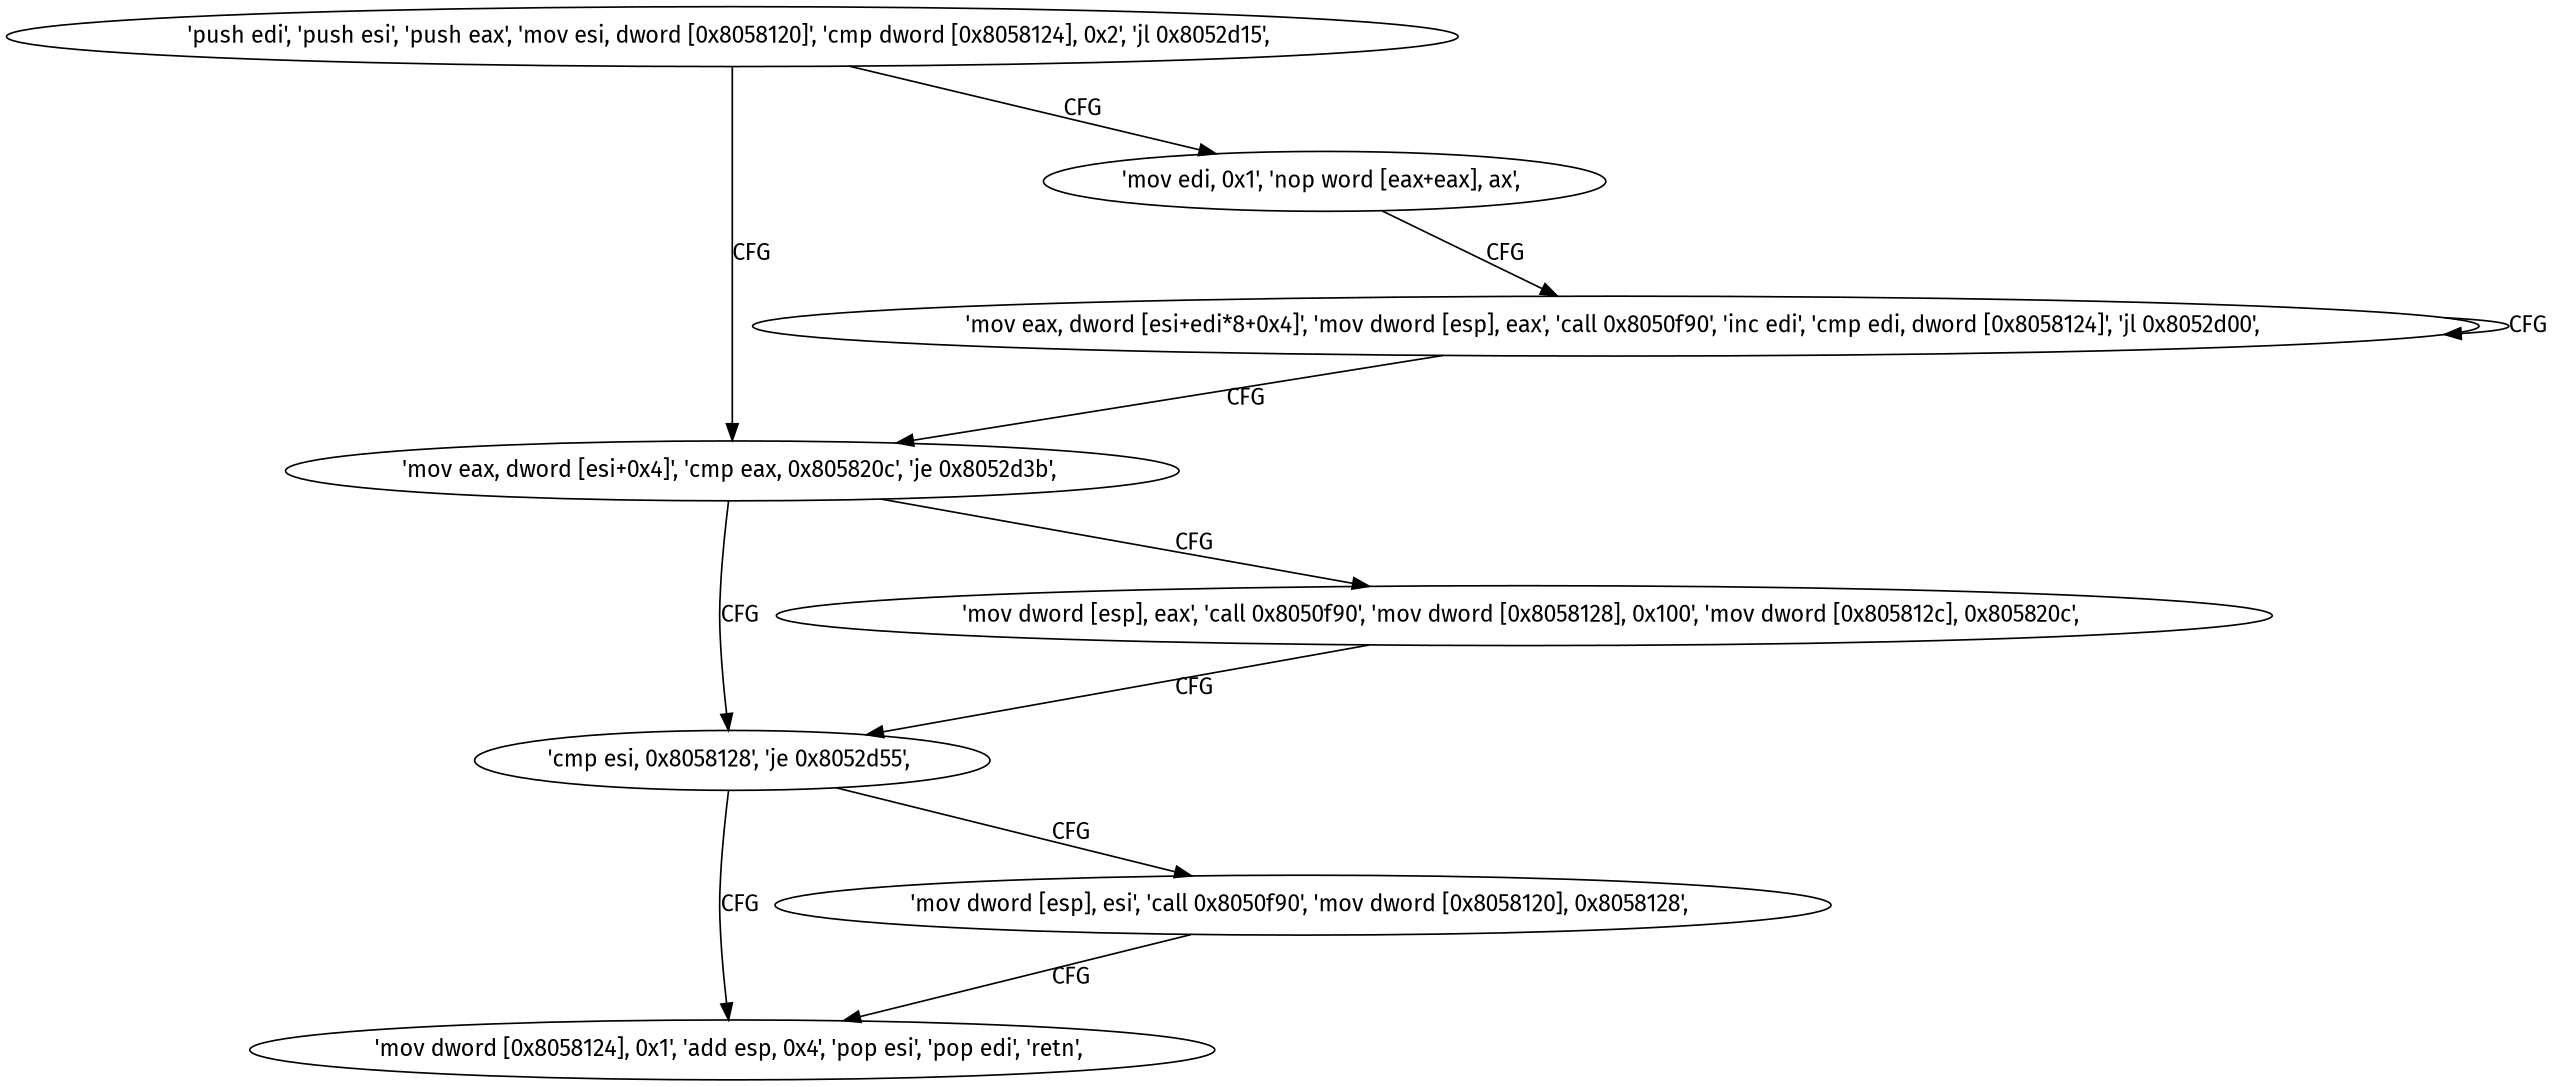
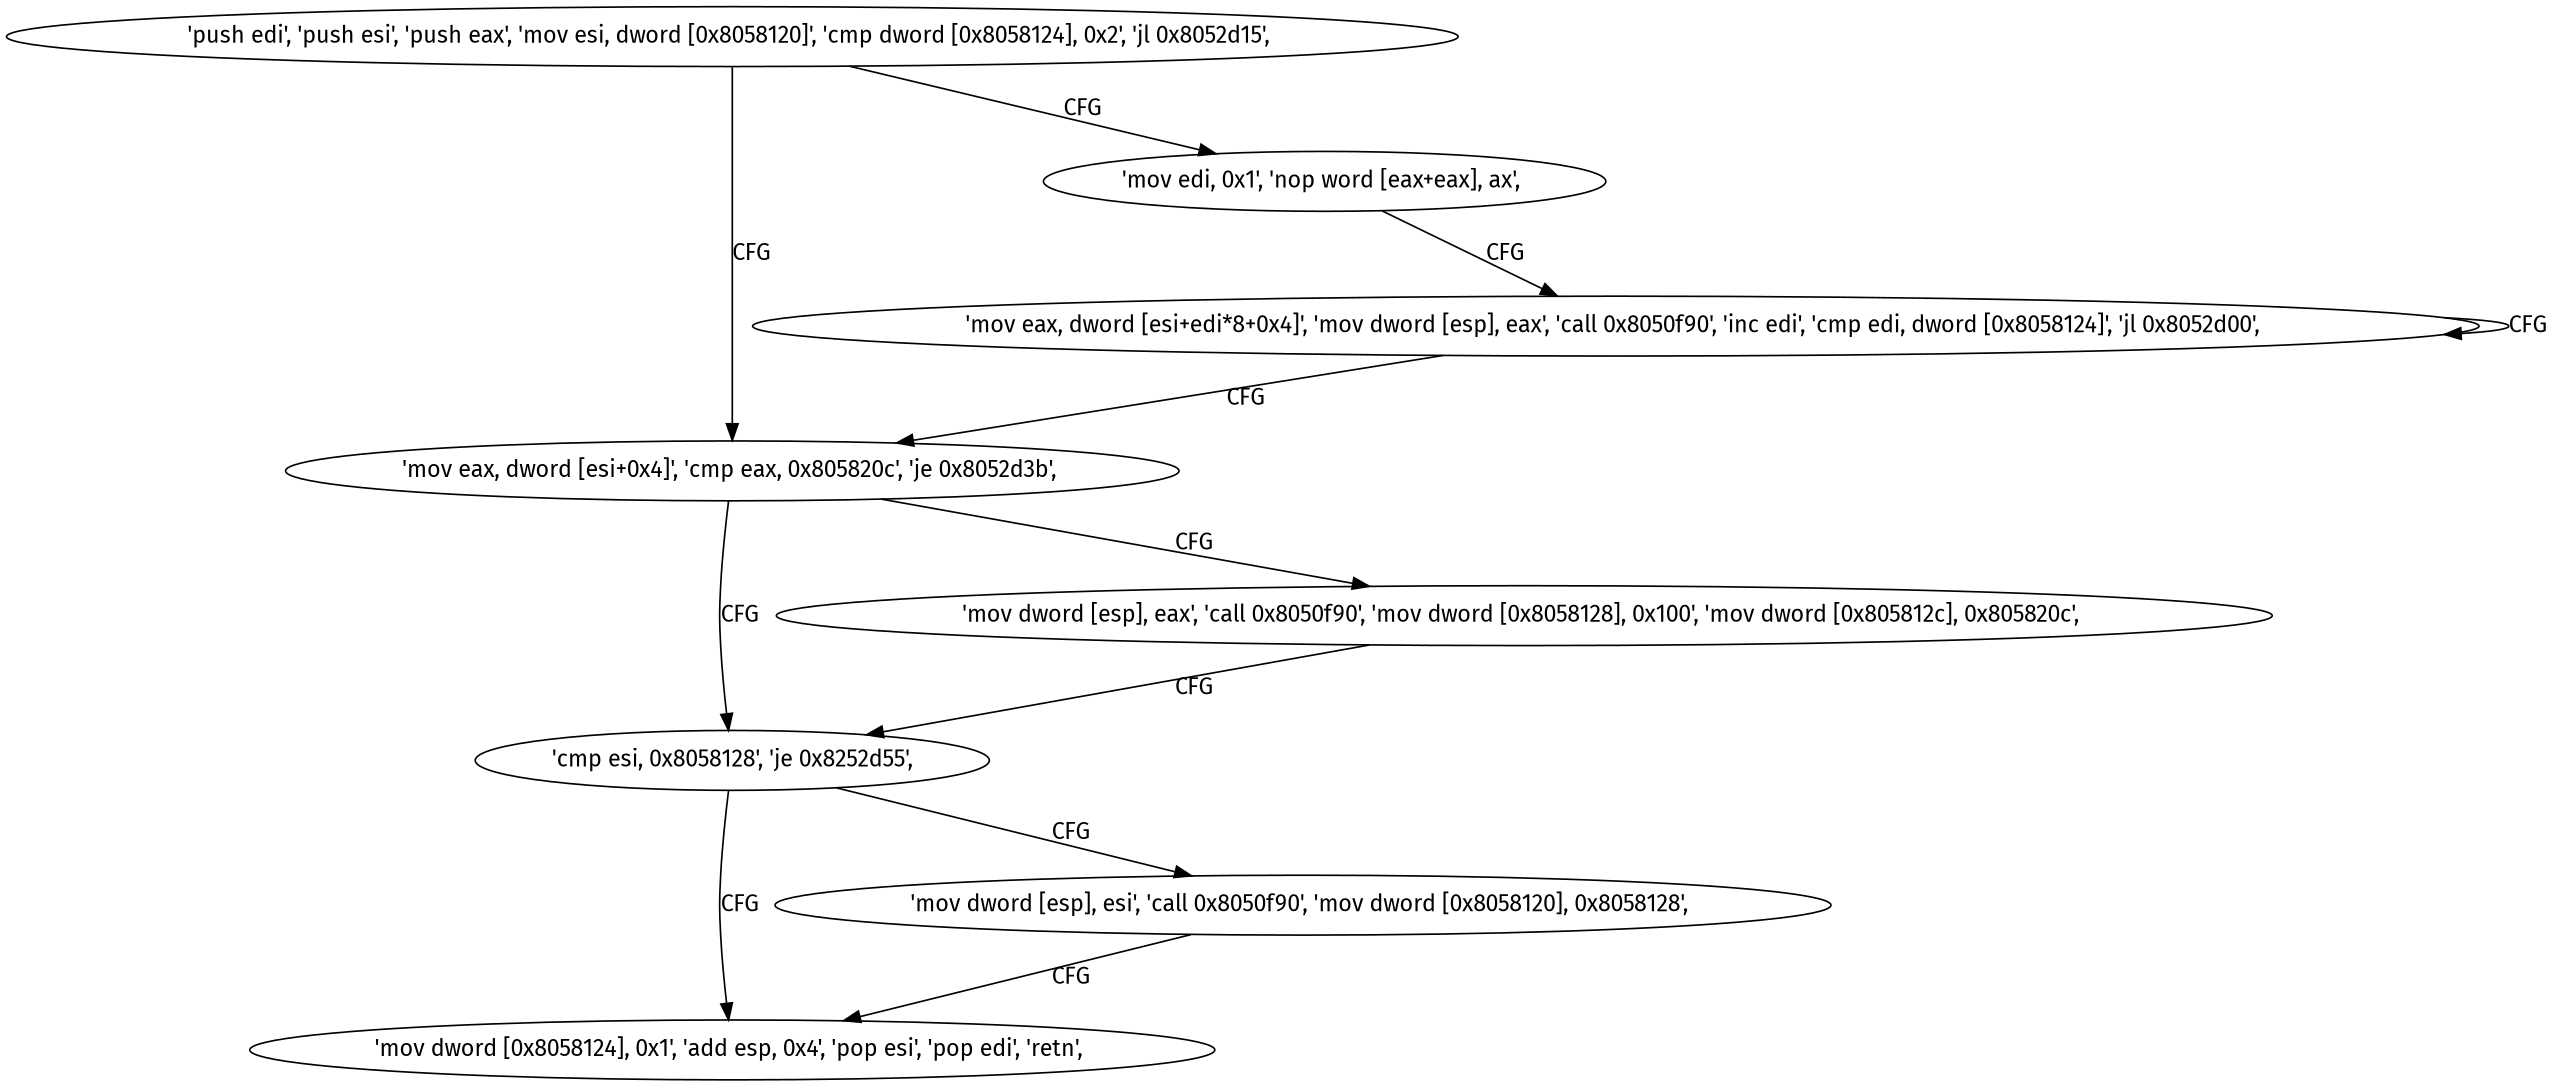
(732, 760) -> (732, 760)
